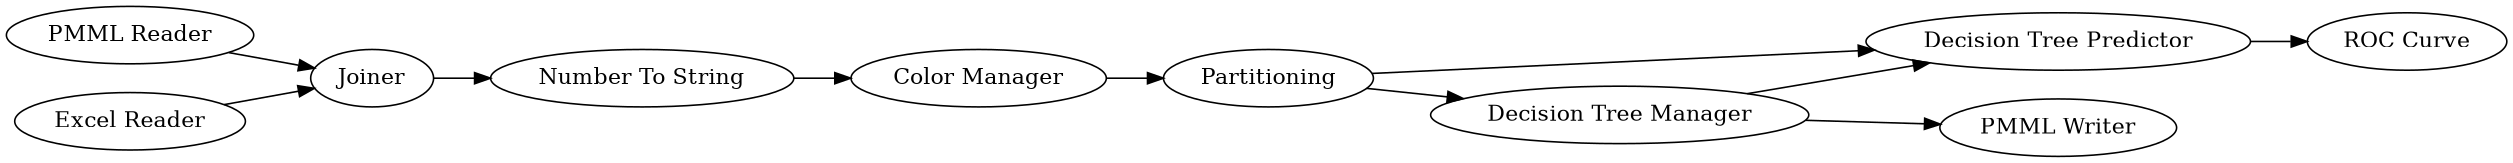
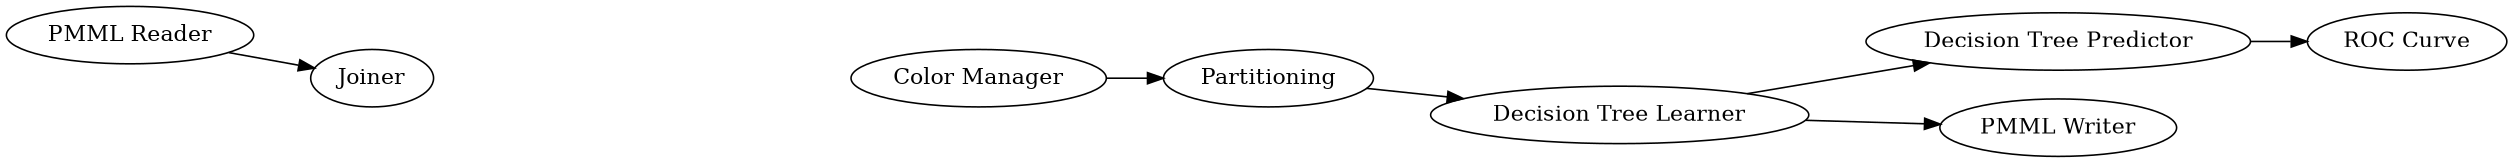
(1615, 62) -> none
(642, 78) -> none
(1620, 115) -> (1620, 115)
(130, 121) -> none
